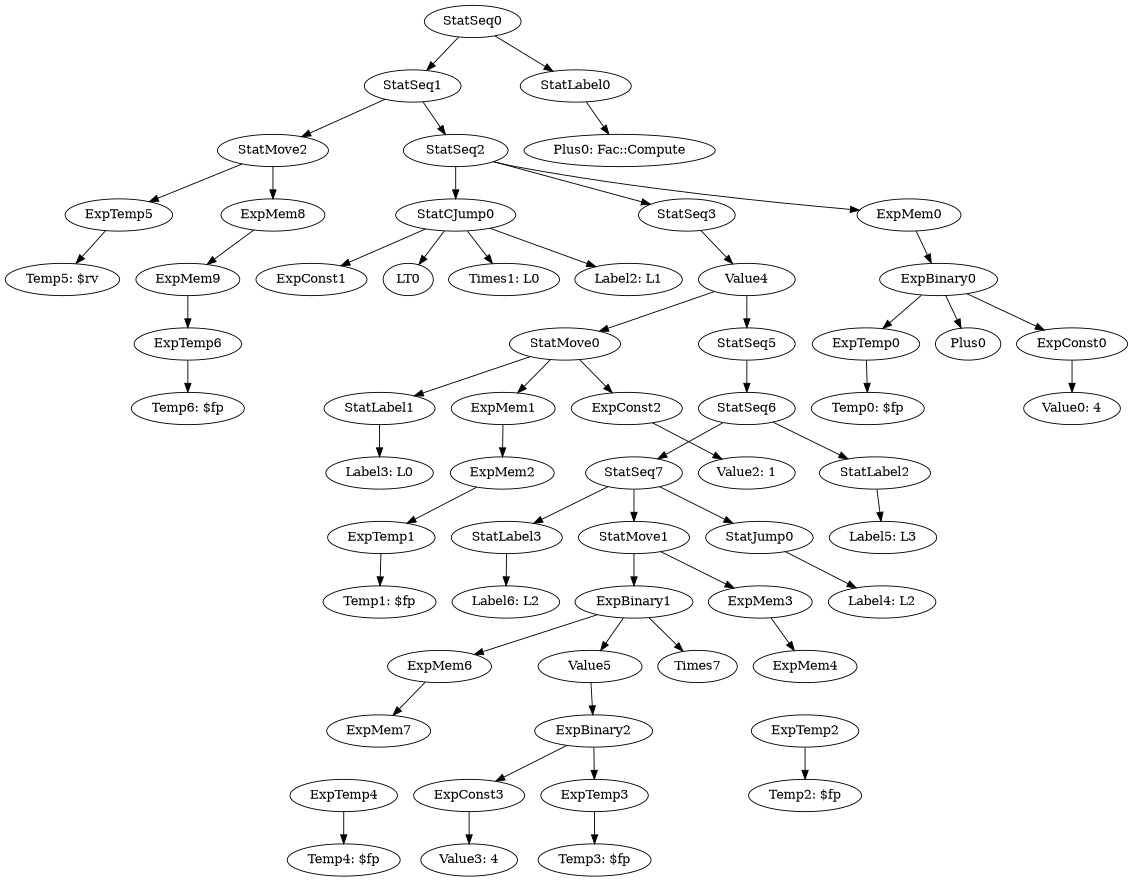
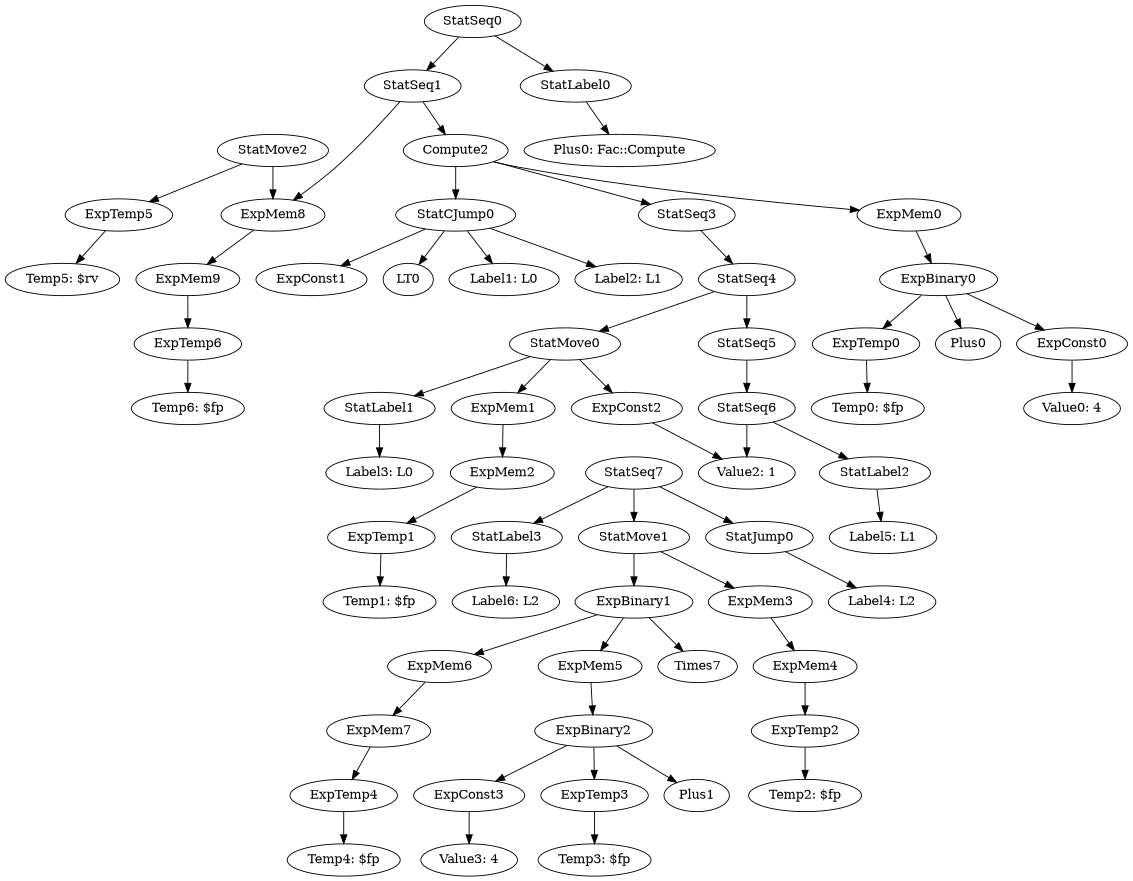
(348, 116) -> (353, 151)
(456, 150) -> (456, 150)
(504, 280) -> (504, 280)
(747, 280) -> (747, 280)
(694, 439) -> (747, 436)
(883, 538) -> (883, 538)
(590, 666) -> (590, 666)
none -> (805, 694)
none -> (363, 759)
none -> (697, 796)
